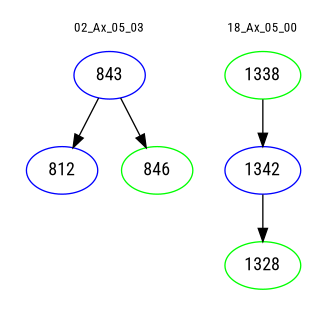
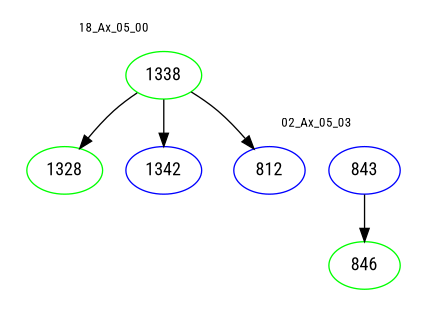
(89, 117) -> (232, 124)
(263, 211) -> (111, 113)
